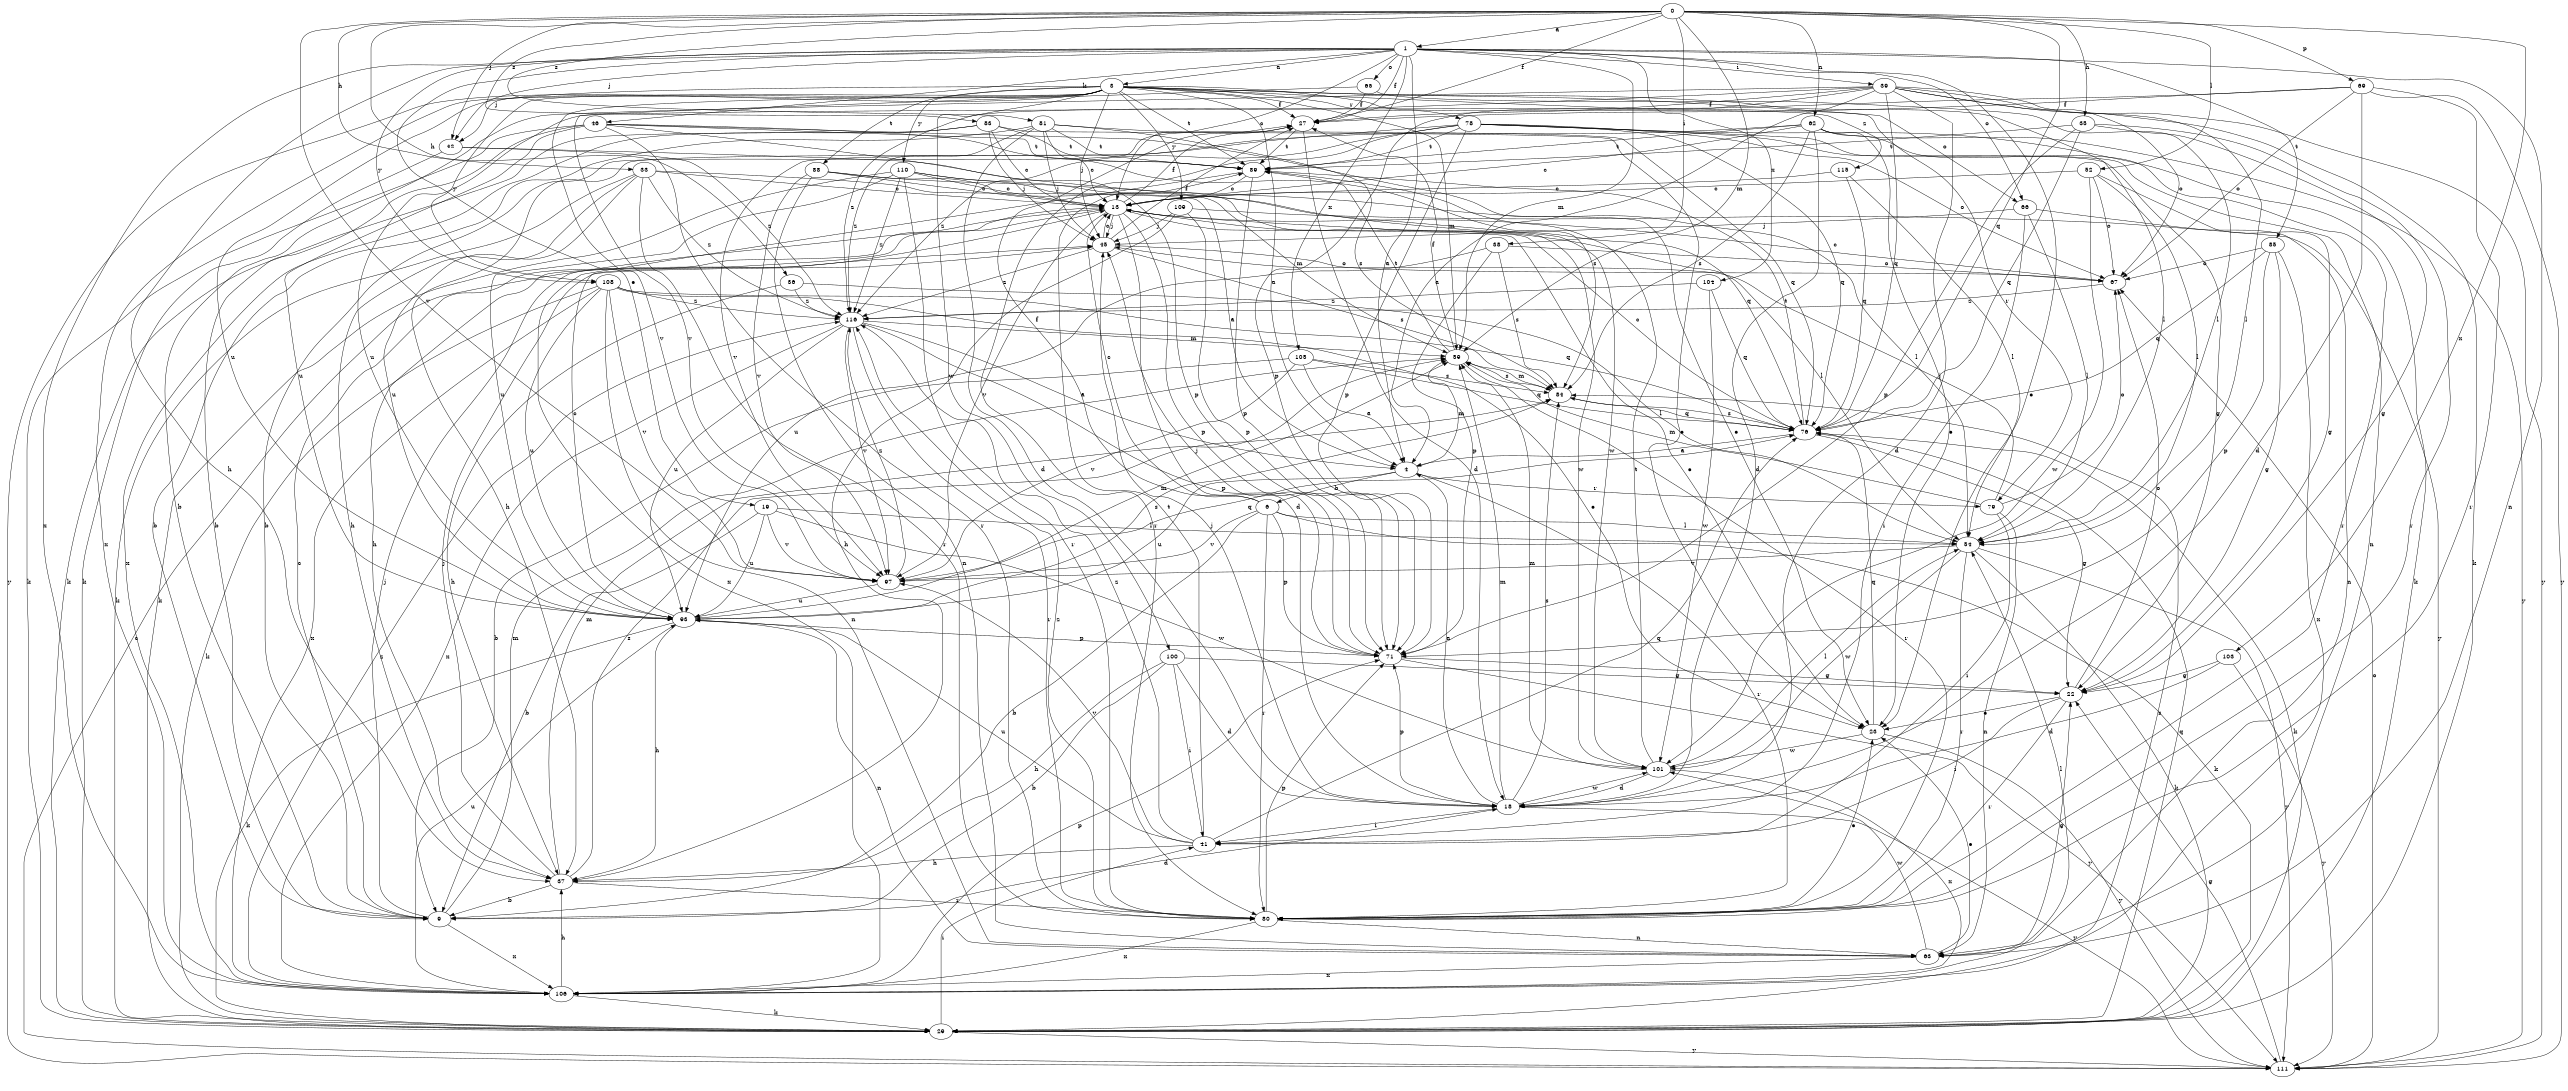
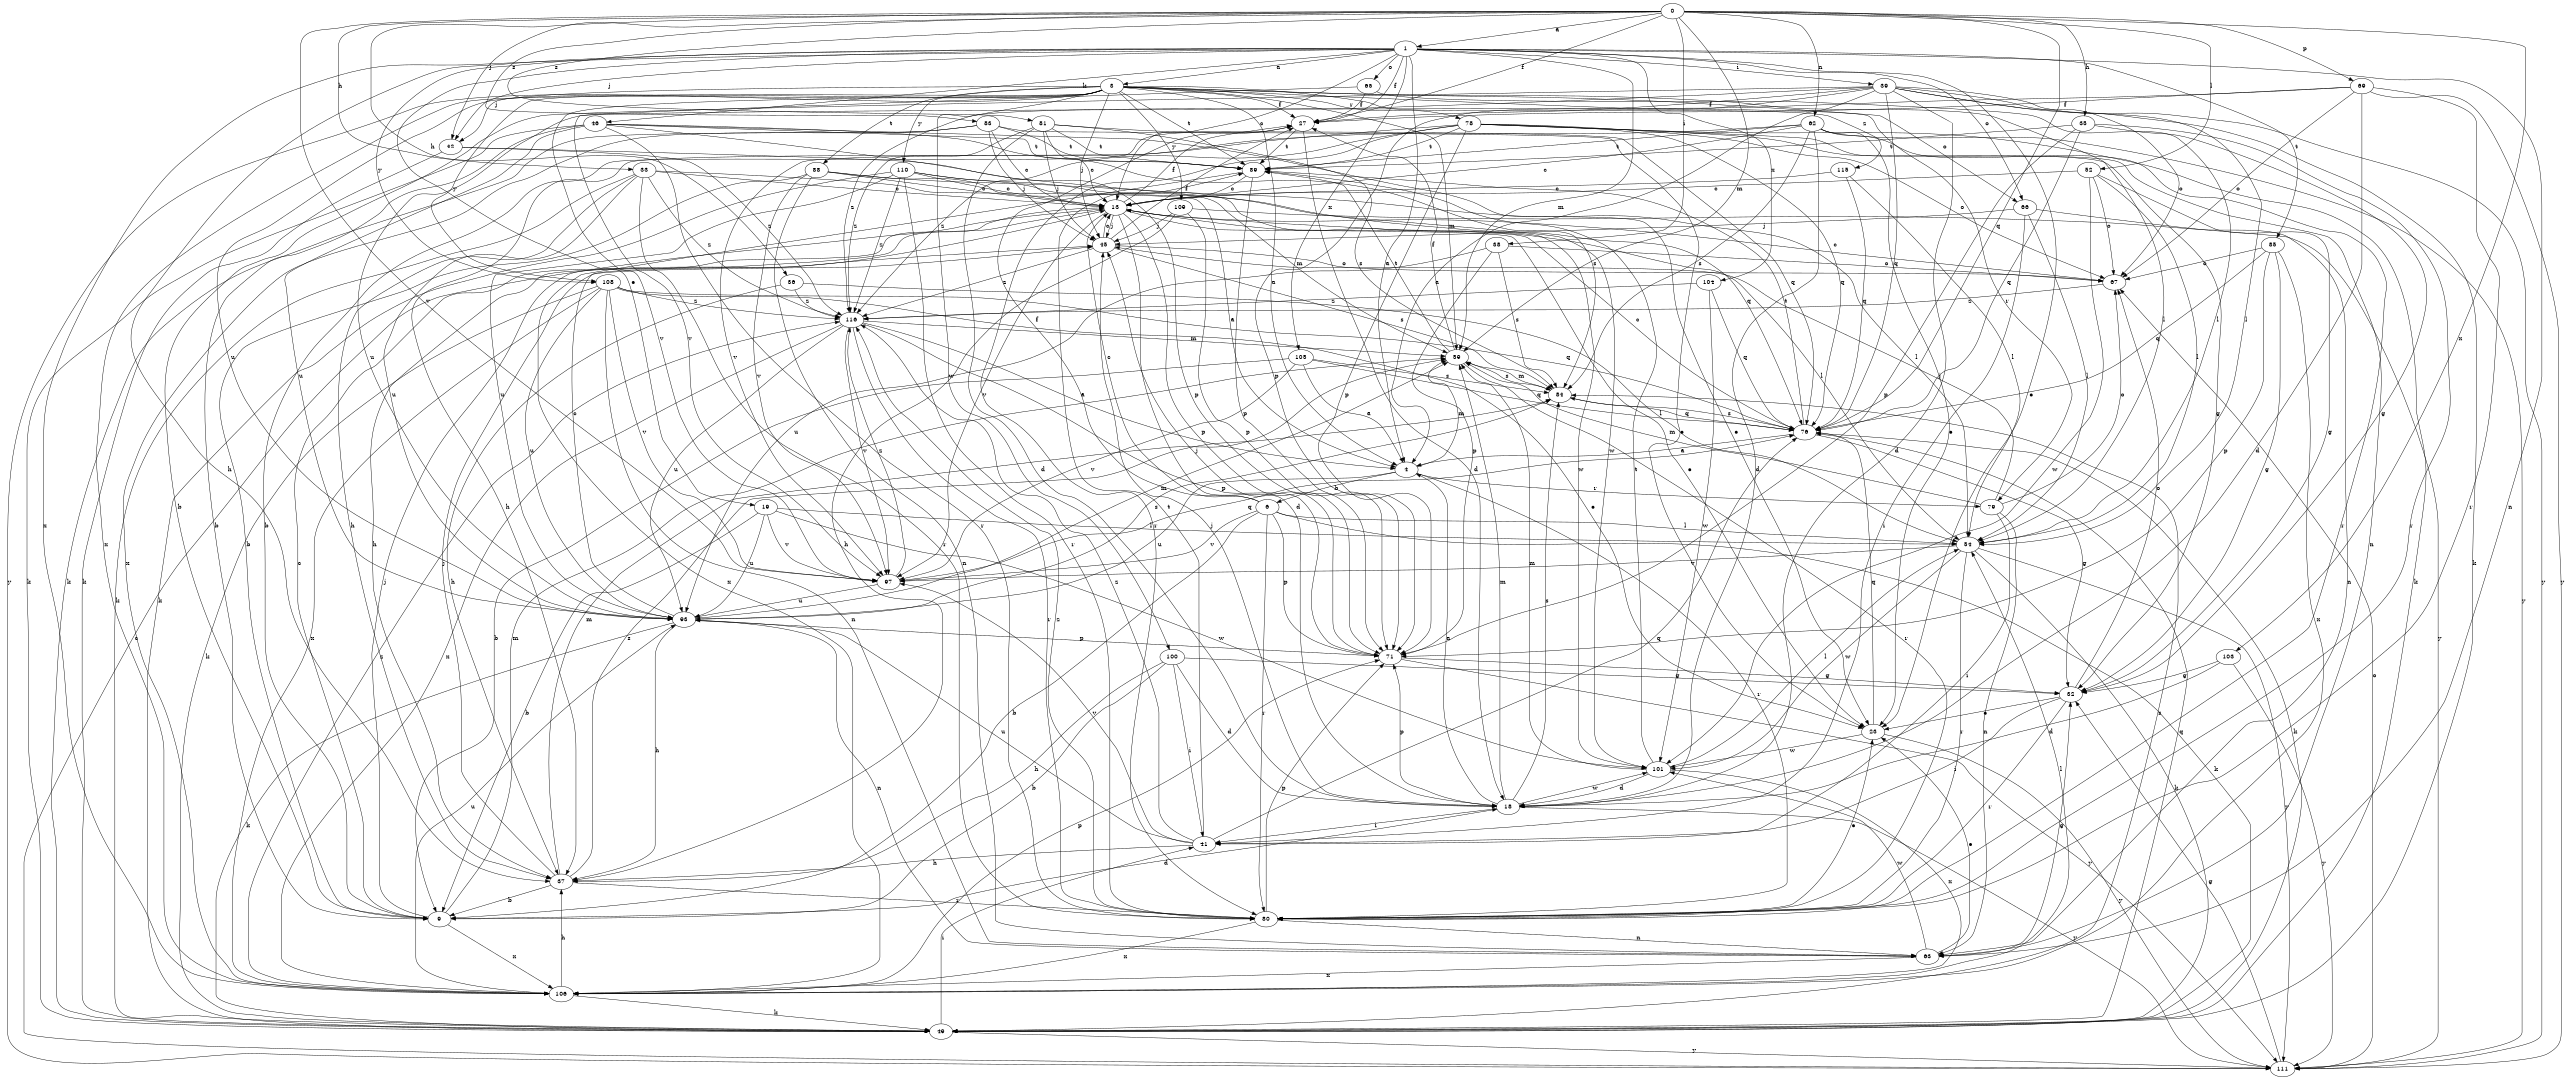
(273, 298) -> (225, 378)
(2071, 694) -> (2071, 694)
(941, 1032) -> (941, 1032)
